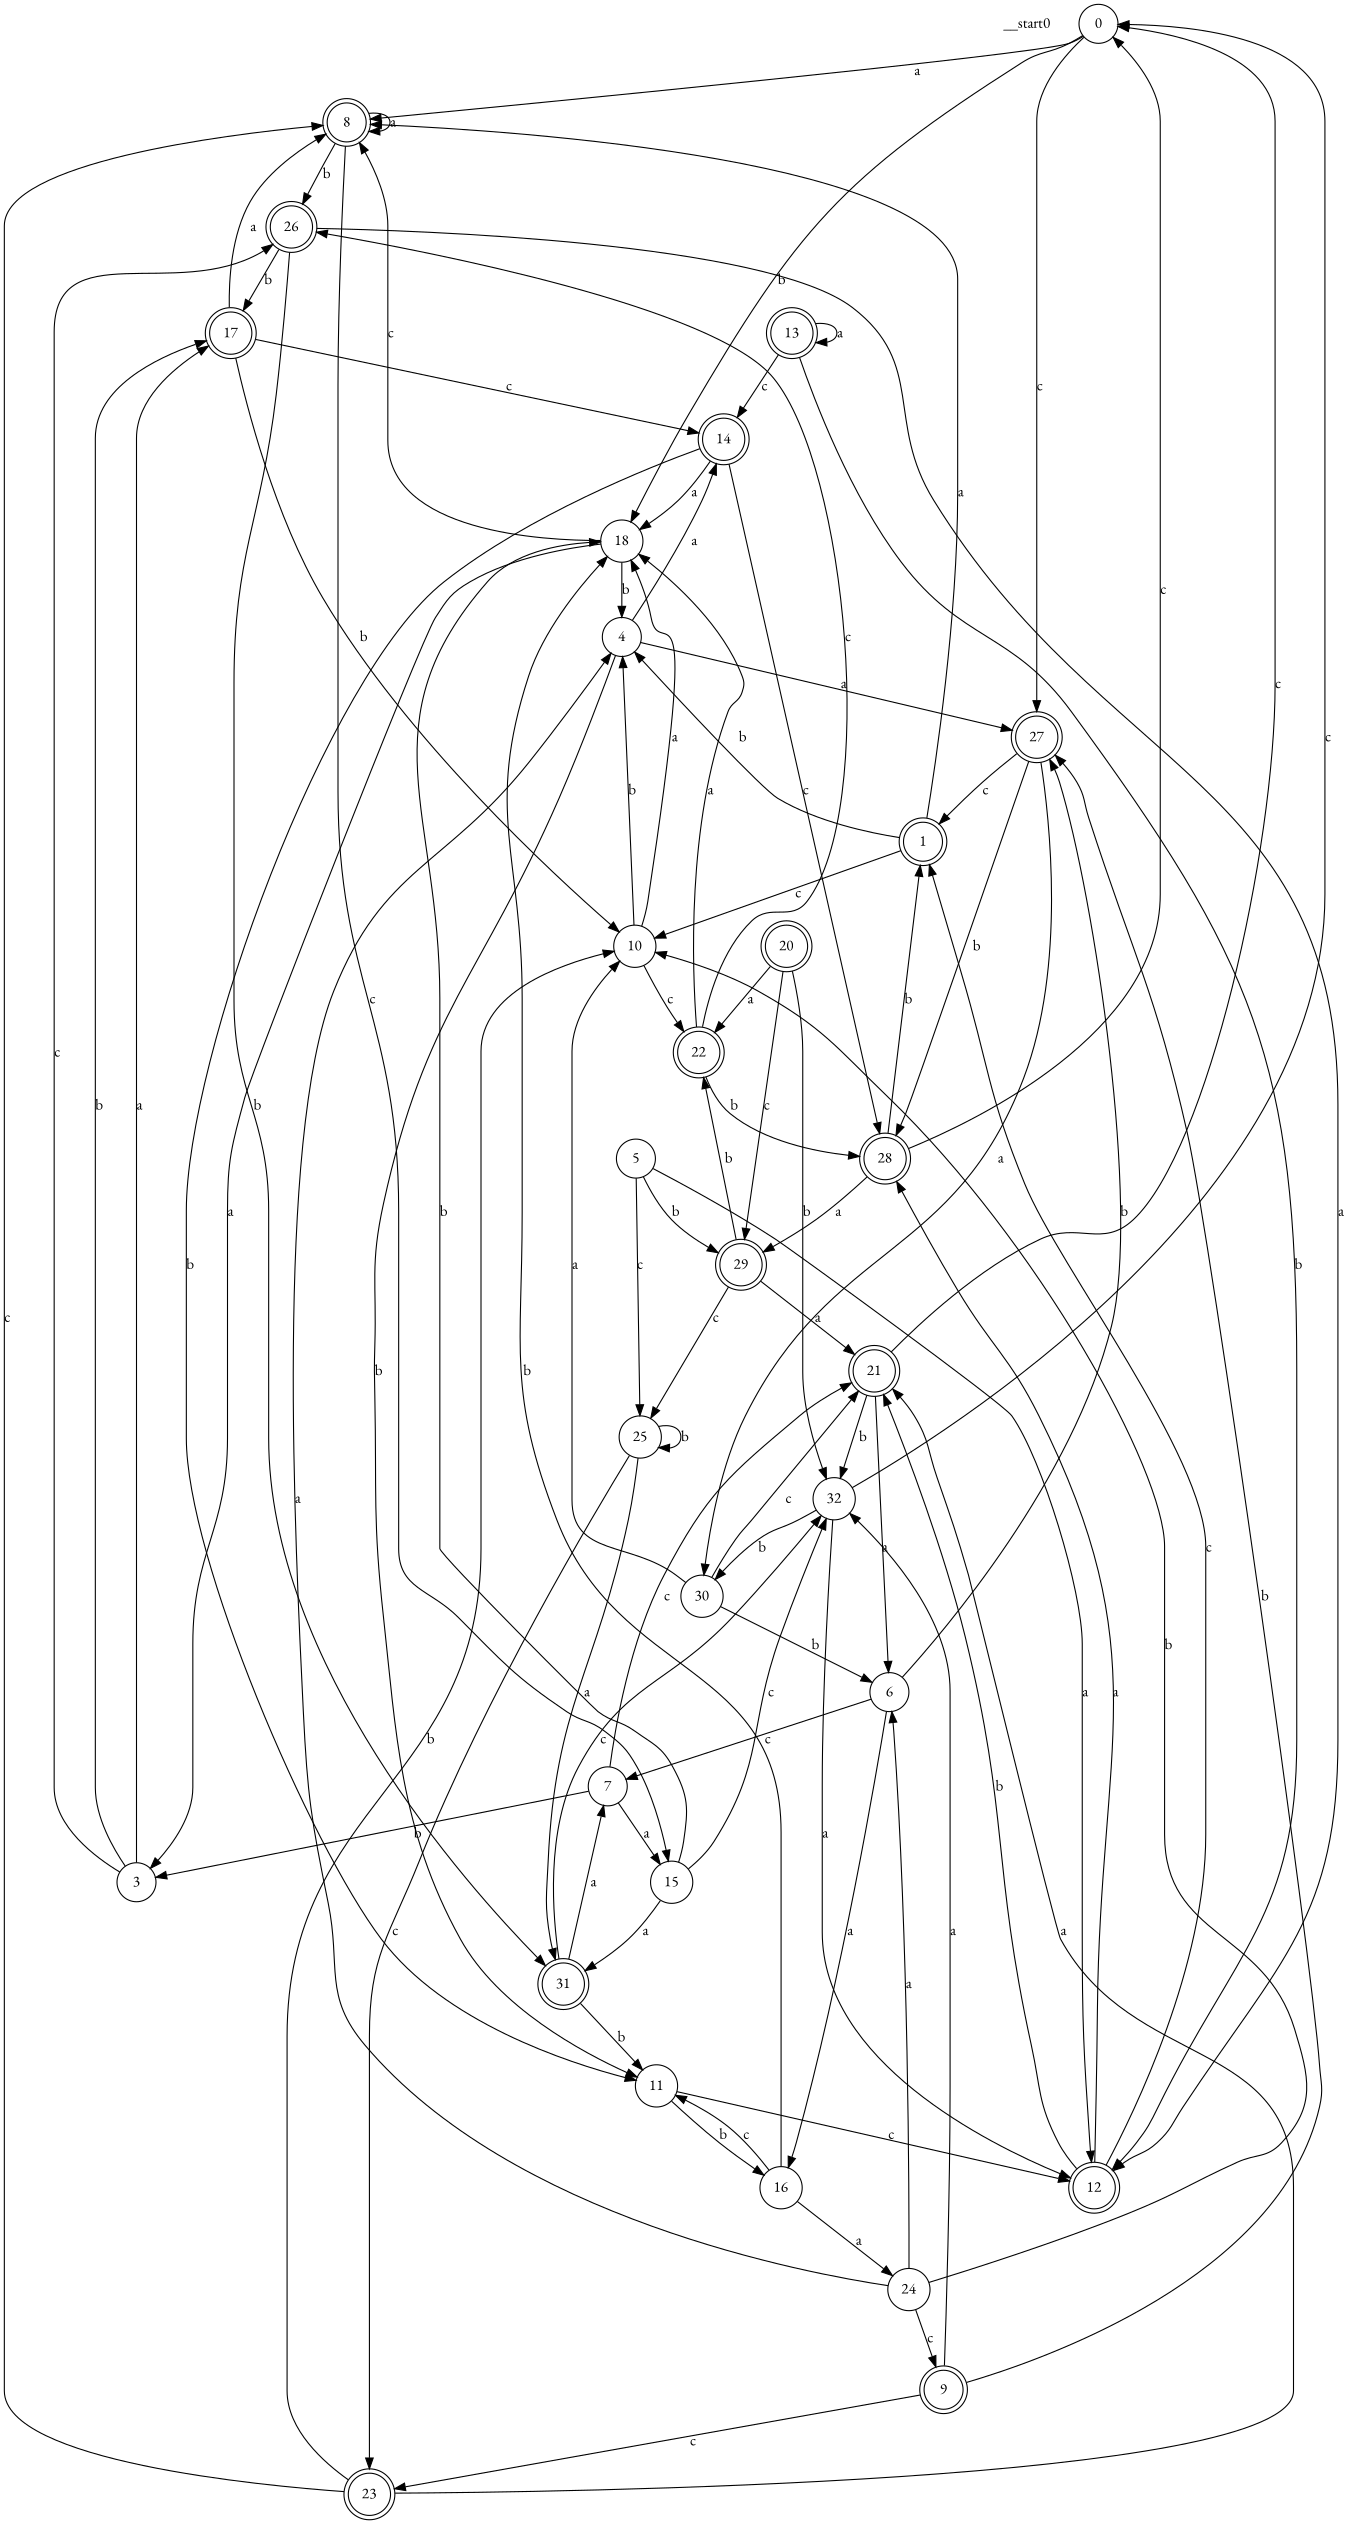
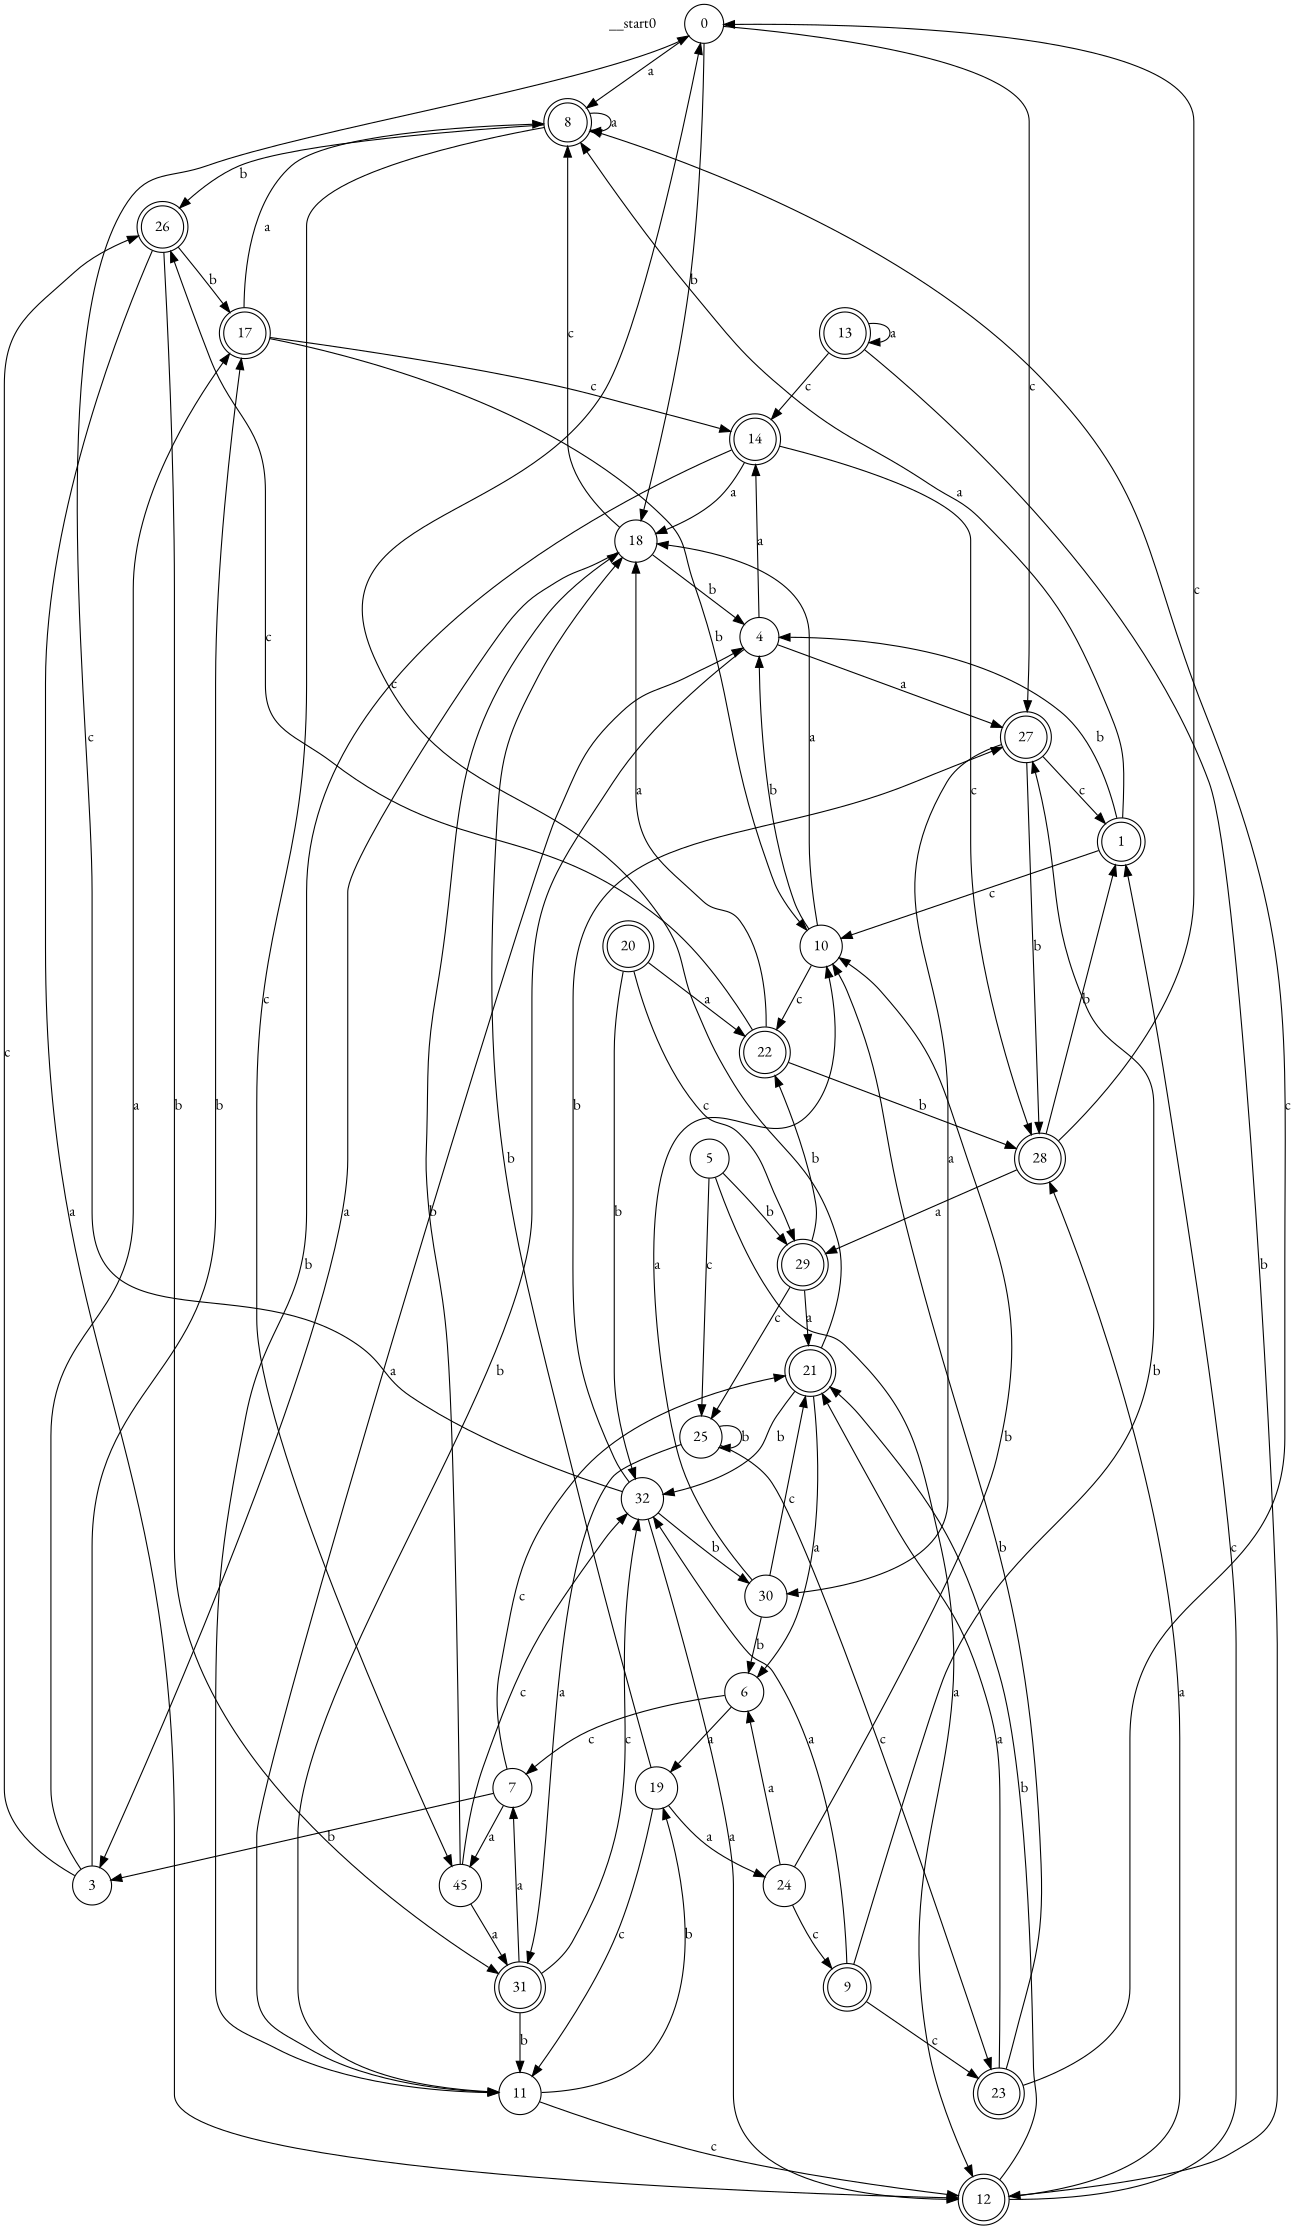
(1120, 1251) -> (575, 983)
(300, 1652) -> (372, 1411)
(672, 1882) -> (460, 1885)
(781, 2188) -> (656, 1788)
